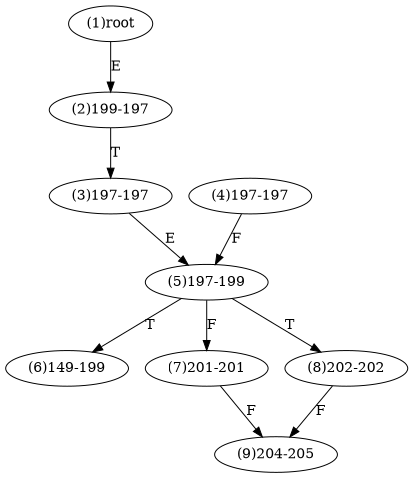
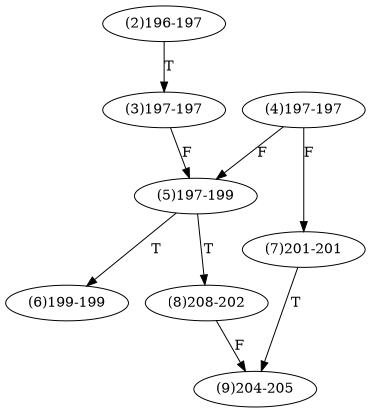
(111, 24) -> none
(111, 110) -> (164, 24)
(171, 239) -> (187, 153)
(207, 320) -> (304, 175)
(67, 368) -> (67, 303)
(346, 368) -> (207, 303)
(251, 411) -> (296, 303)
